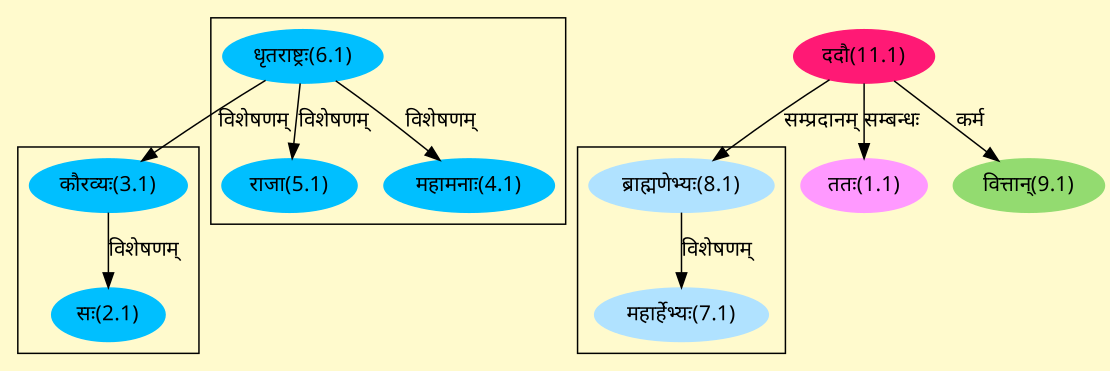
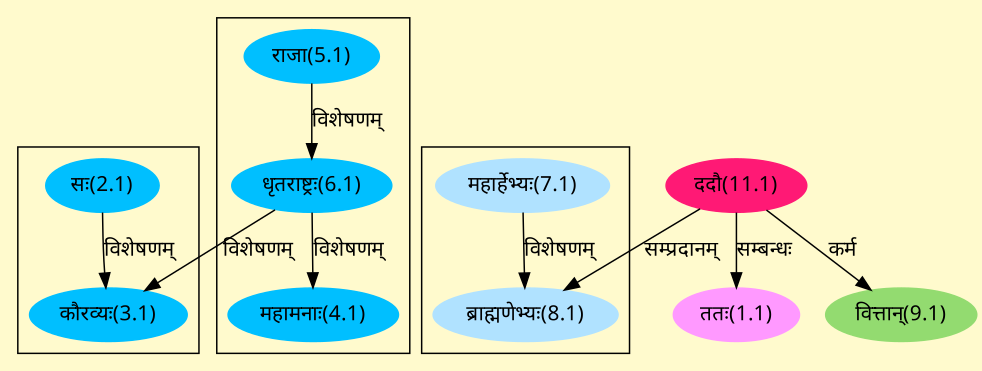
(297, 114) -> (312, 114)
(108, 243) -> (103, 243)
(681, 243) -> (524, 243)
